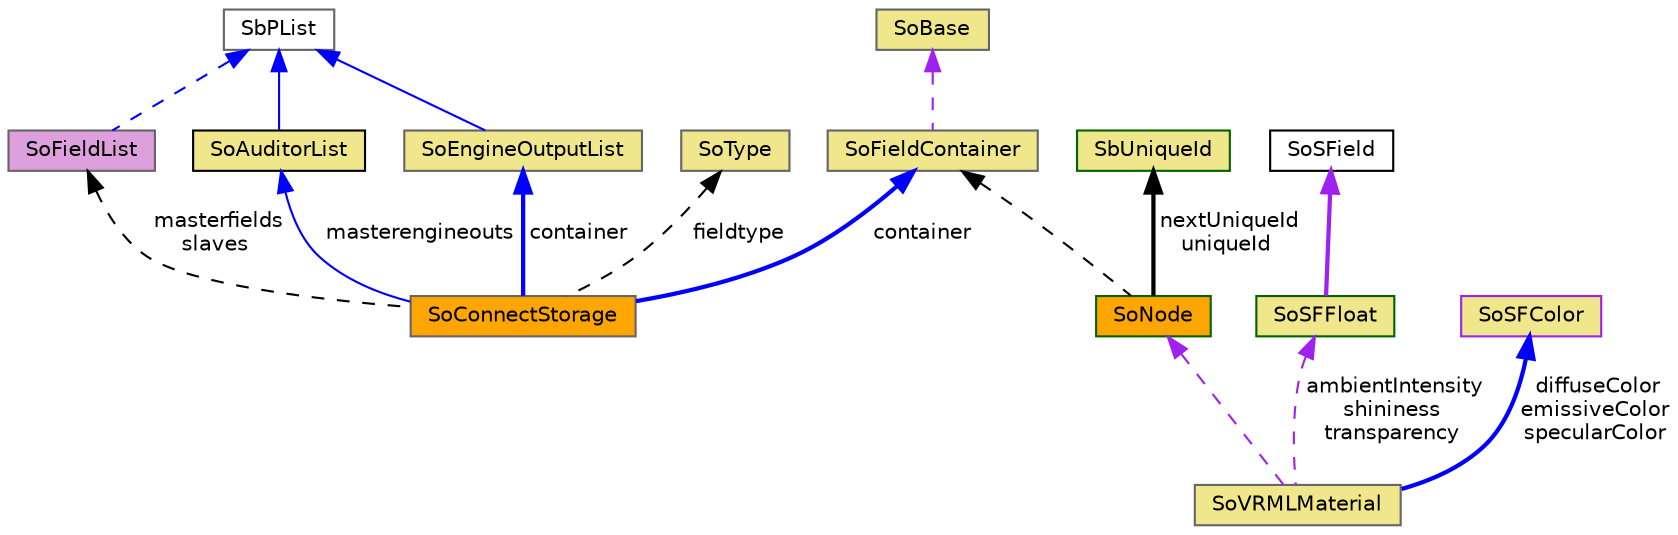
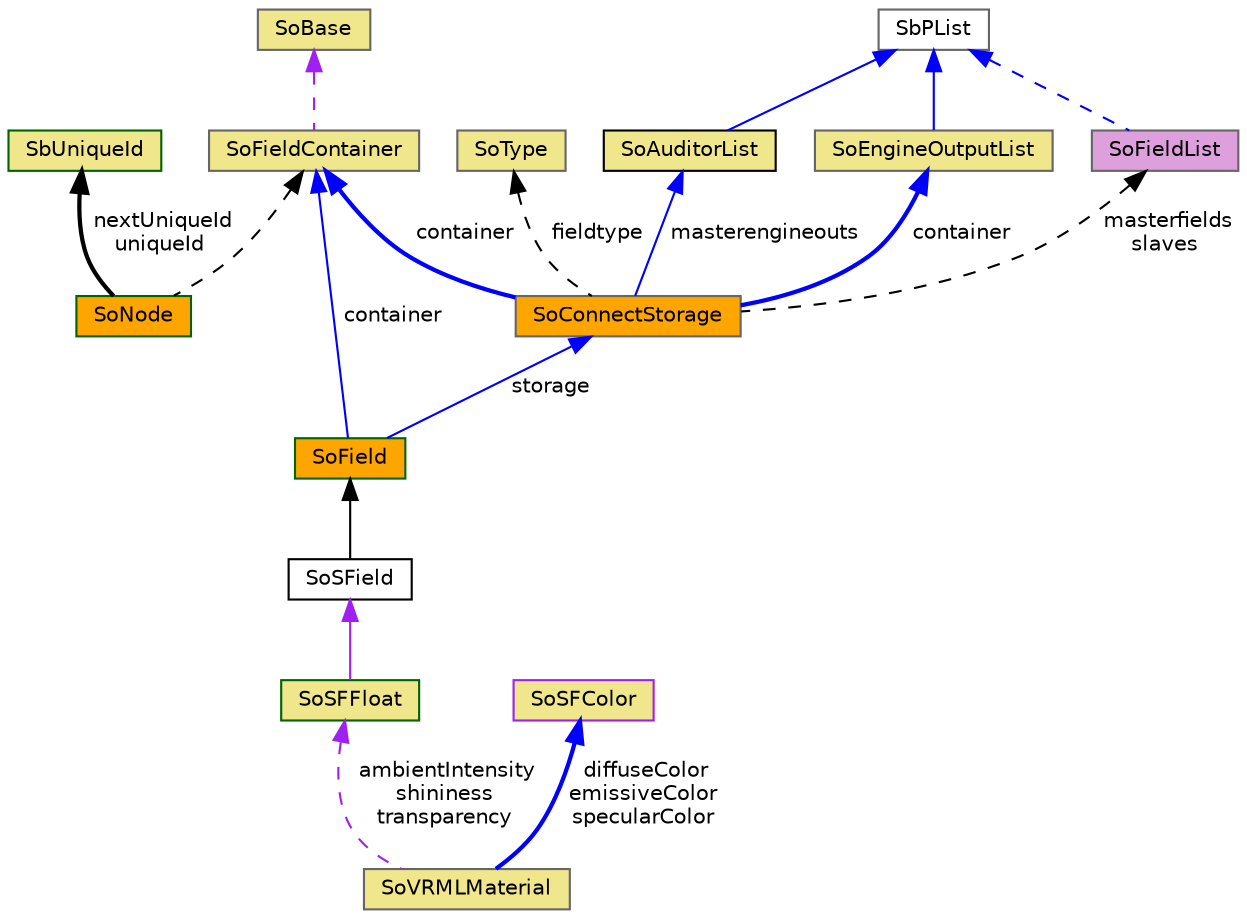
(1328, 244) -> (350, 651)
(1232, 419) -> none
none -> (350, 458)
